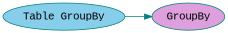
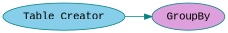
(64, 17) -> (64, 17)
